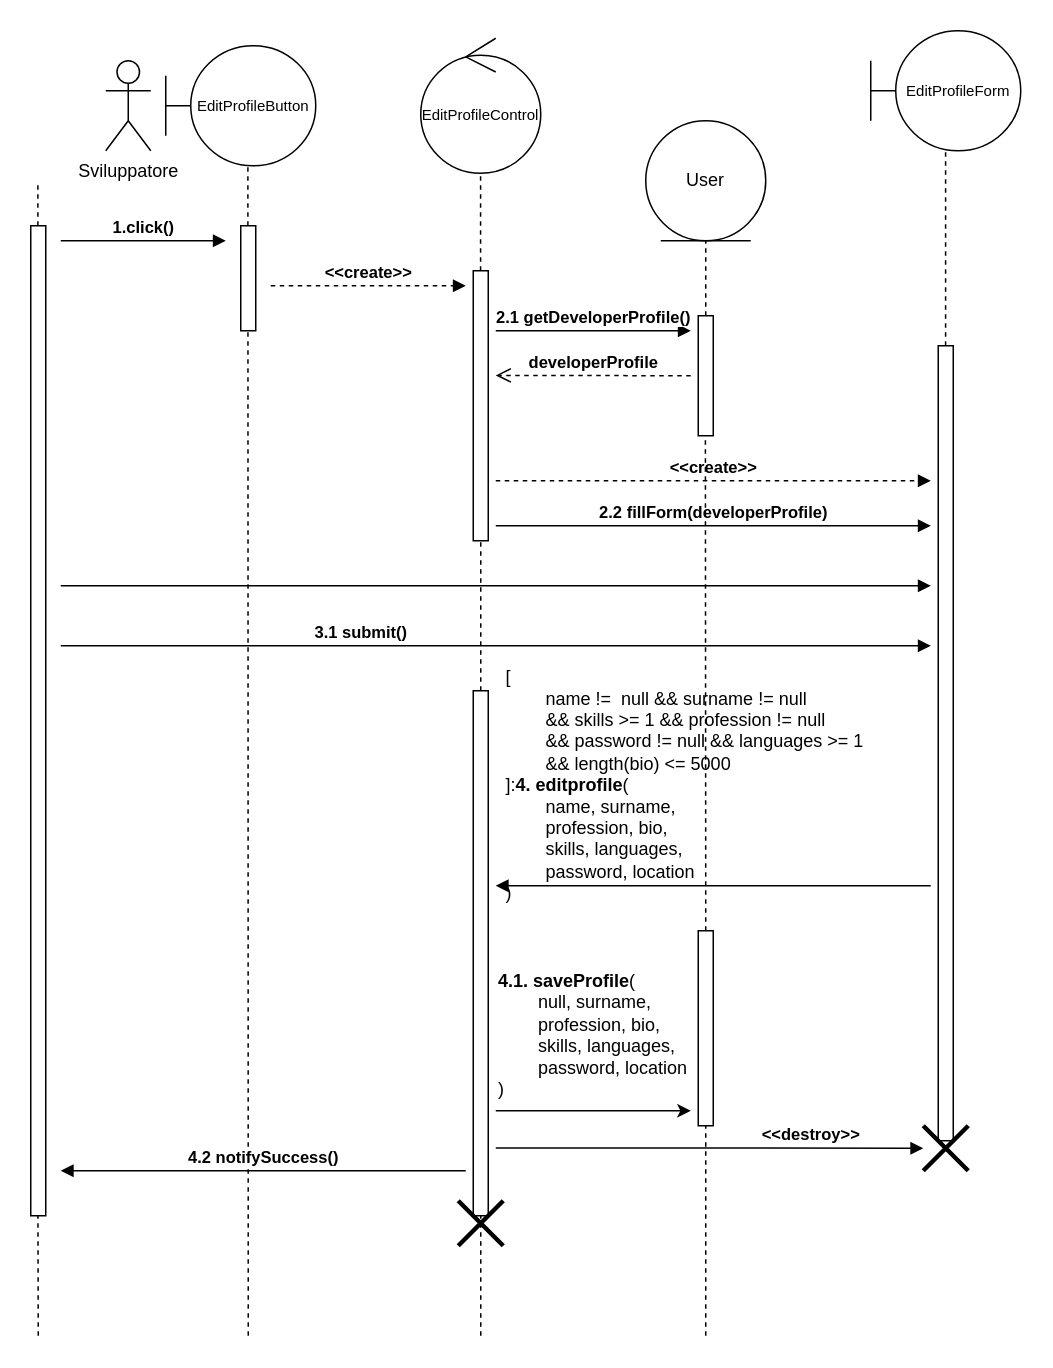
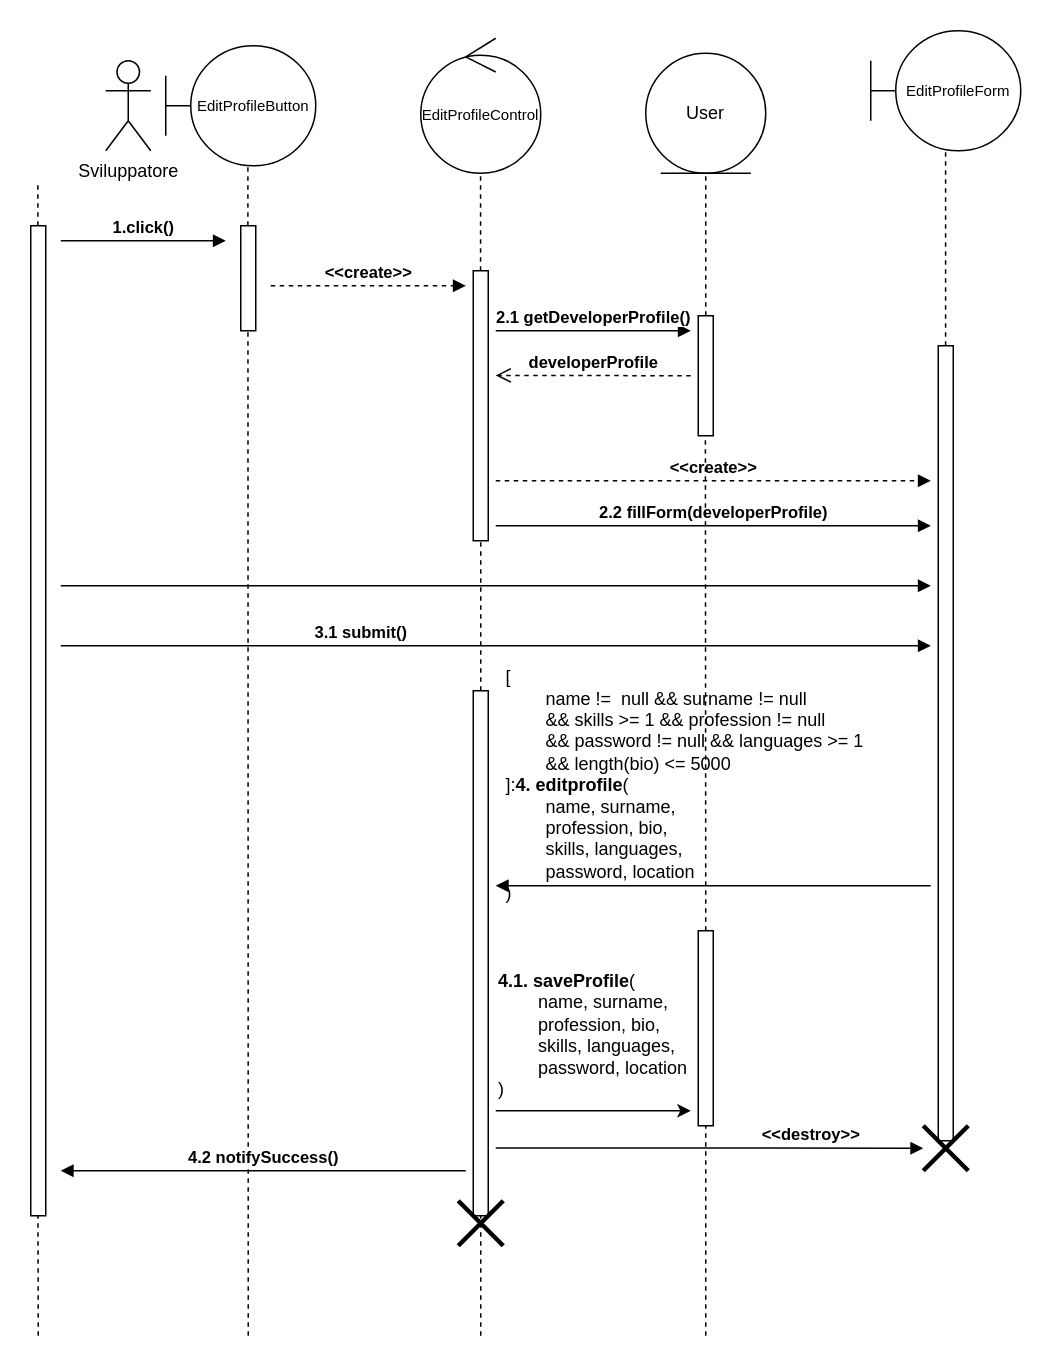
(706, 181) -> (706, 113)
(580, 1036) -> (580, 1036)
